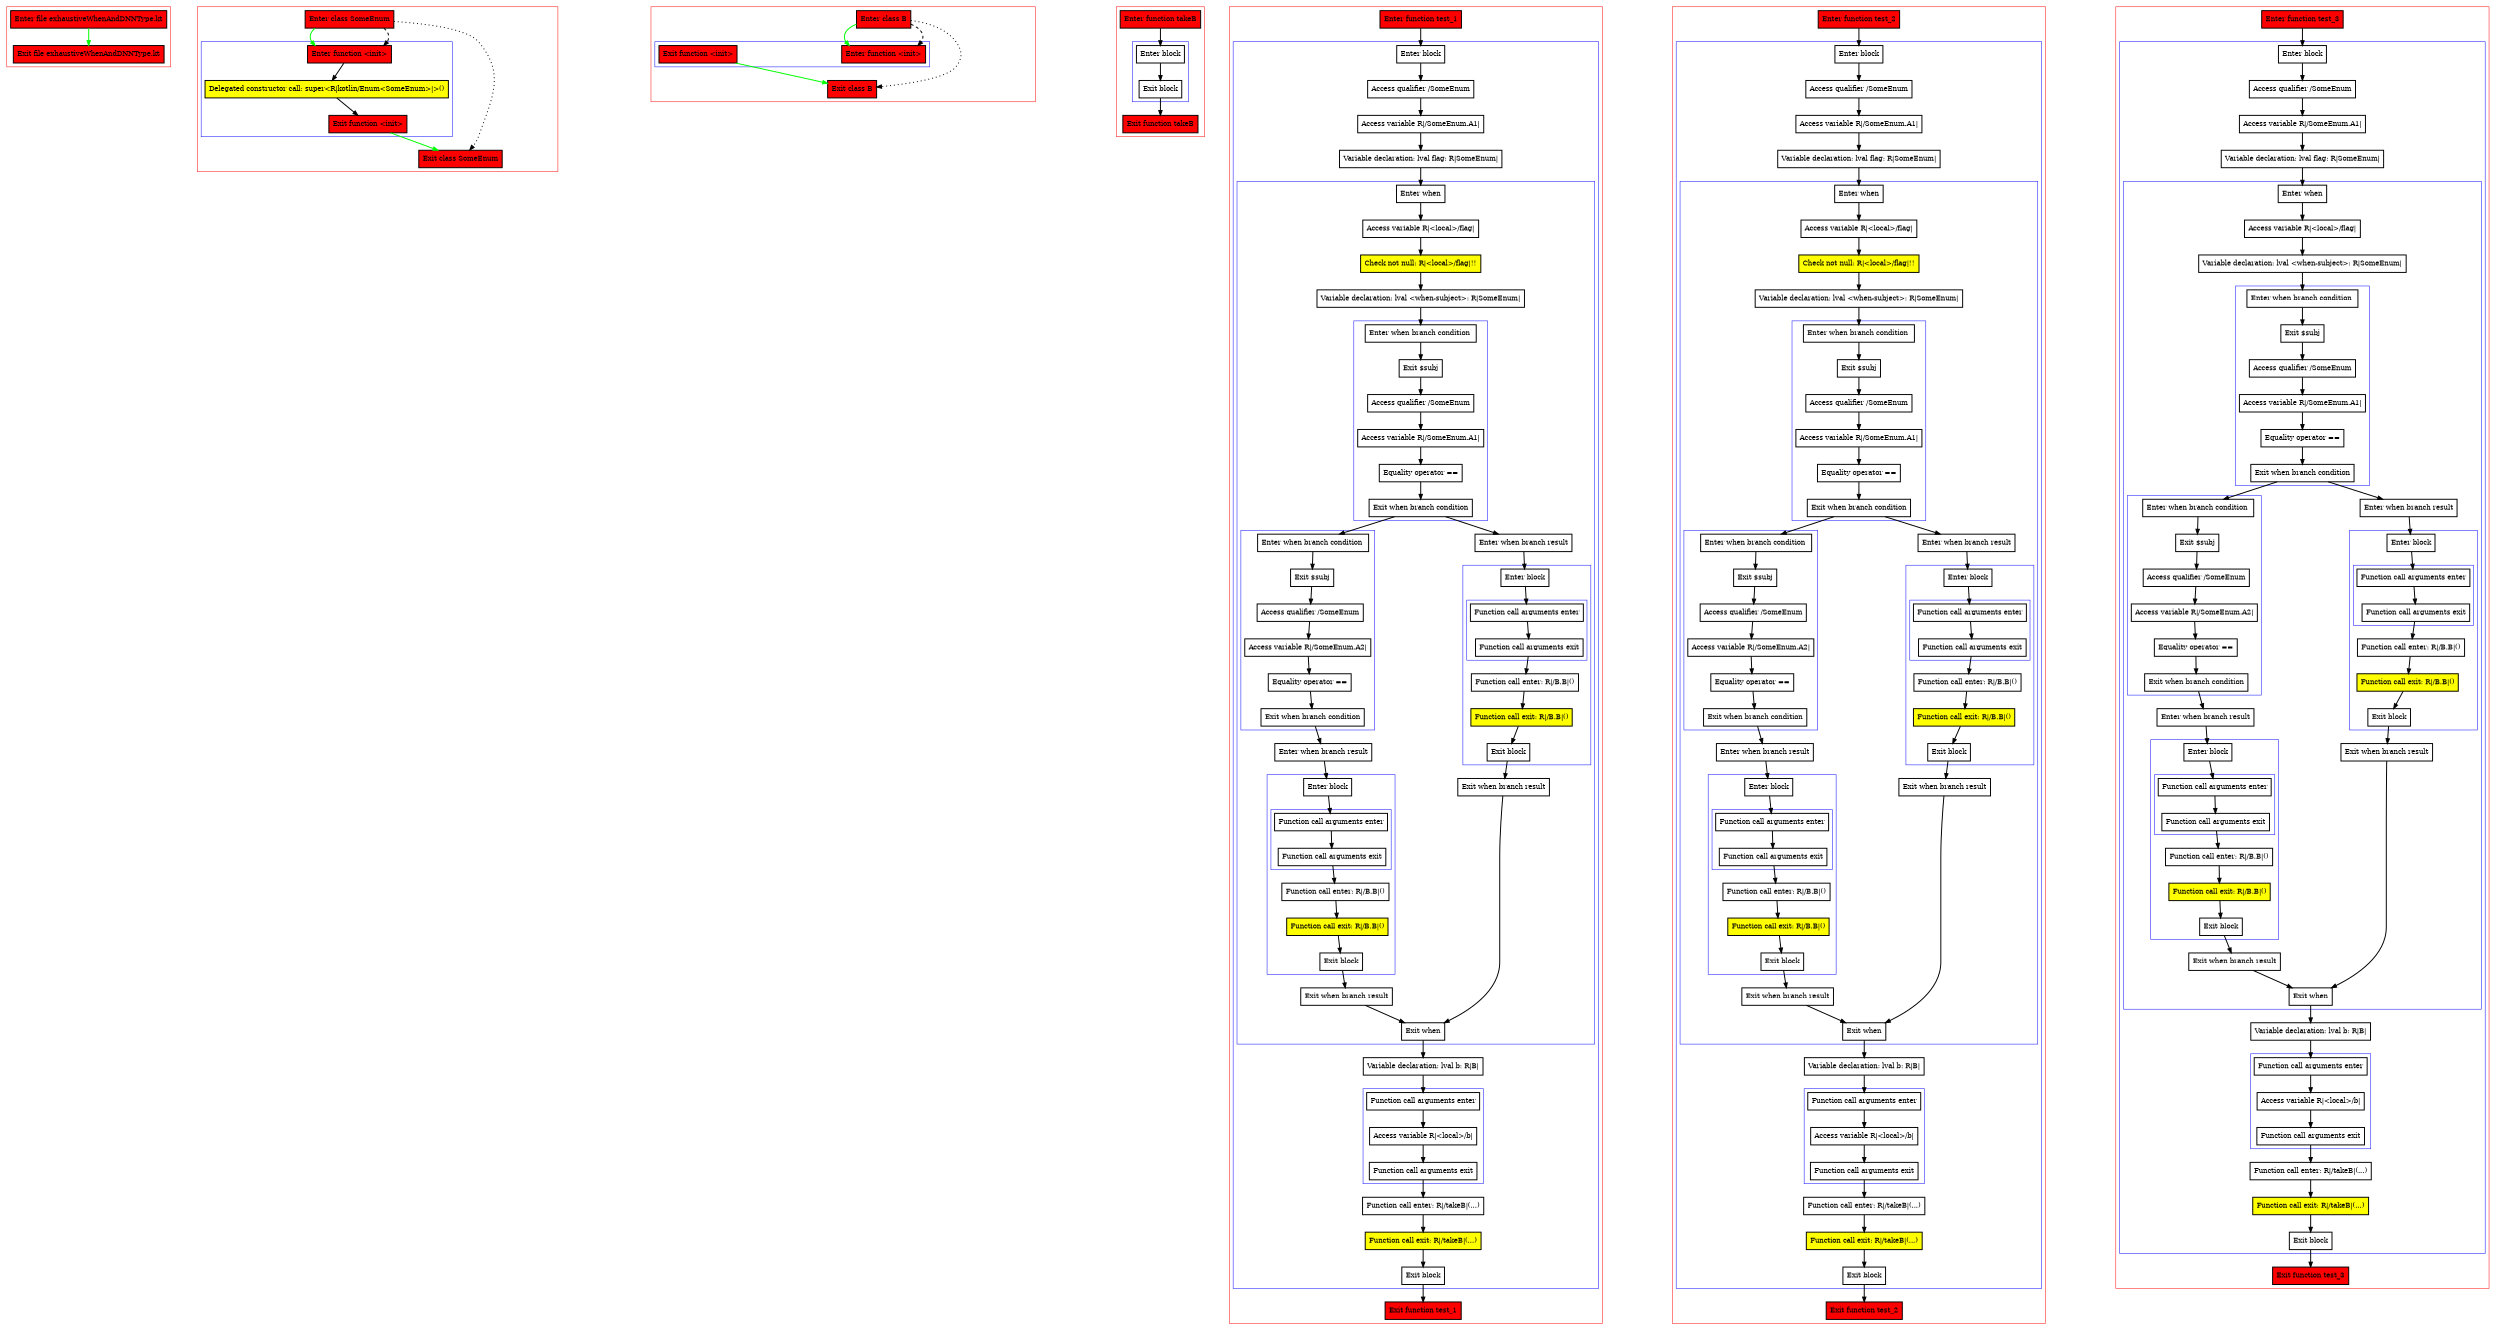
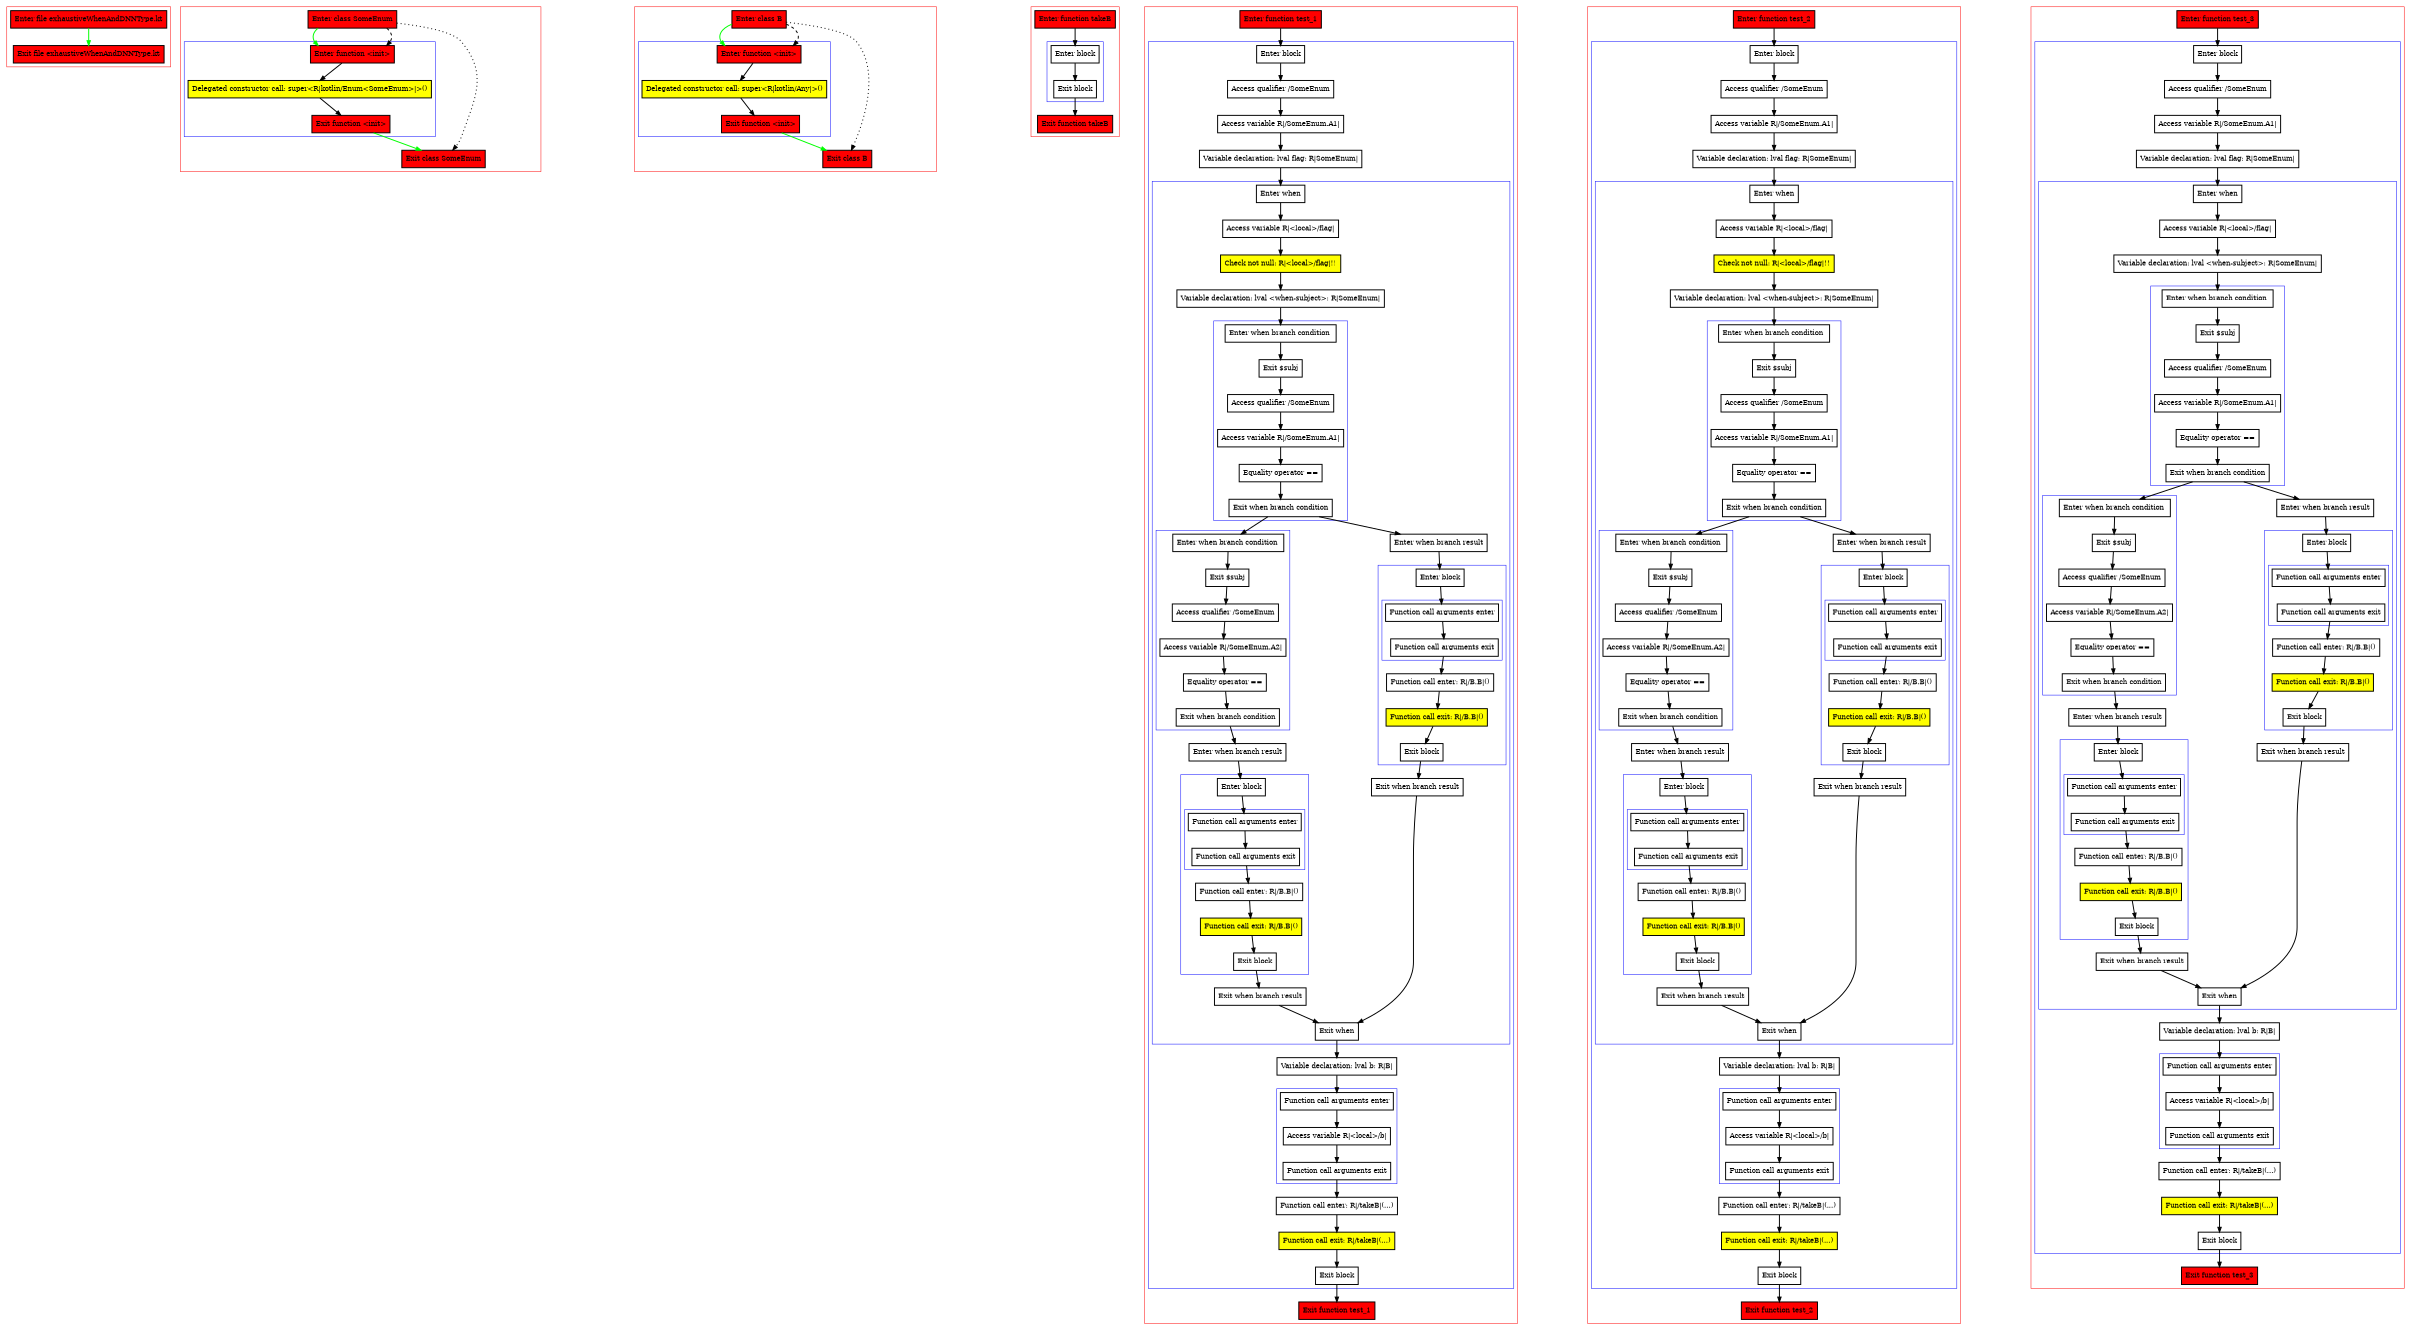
none -> (734, 89)
